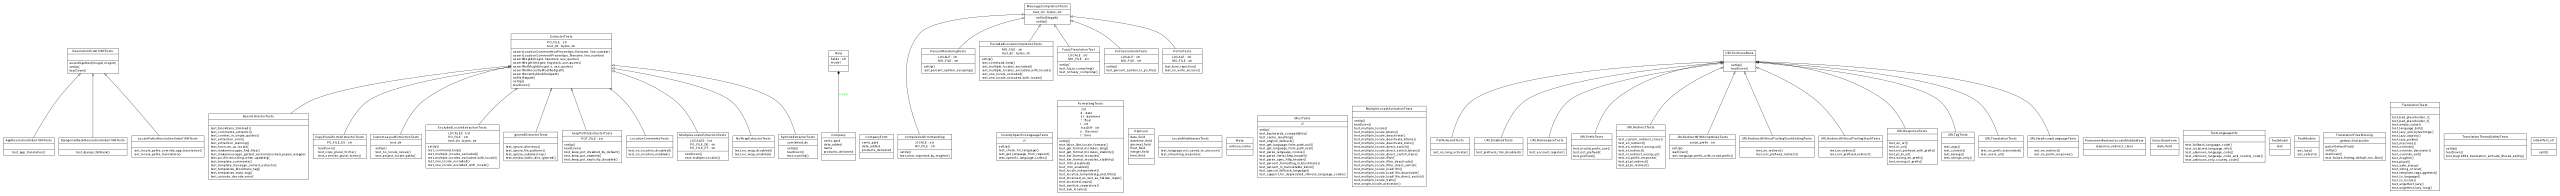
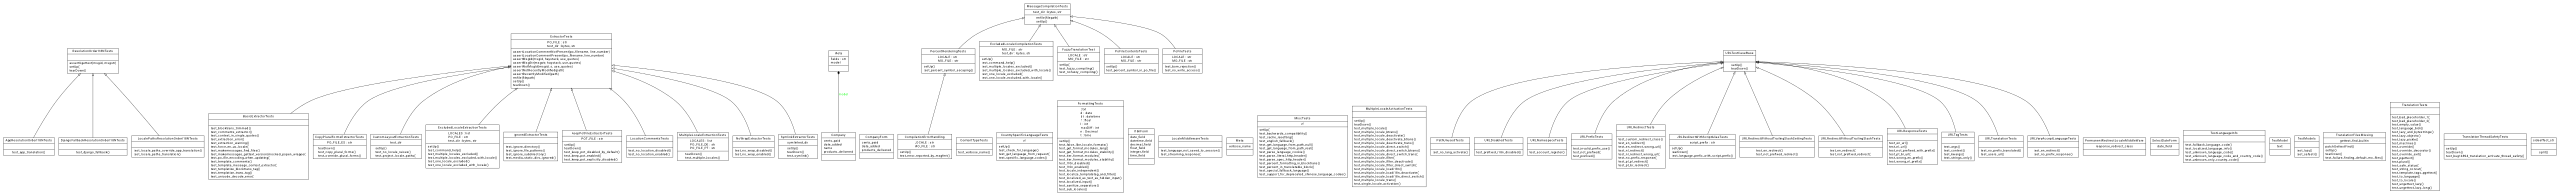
(920, 33) -> (936, 105)
none -> (974, 146)
(2403, 158) -> (2403, 158)
